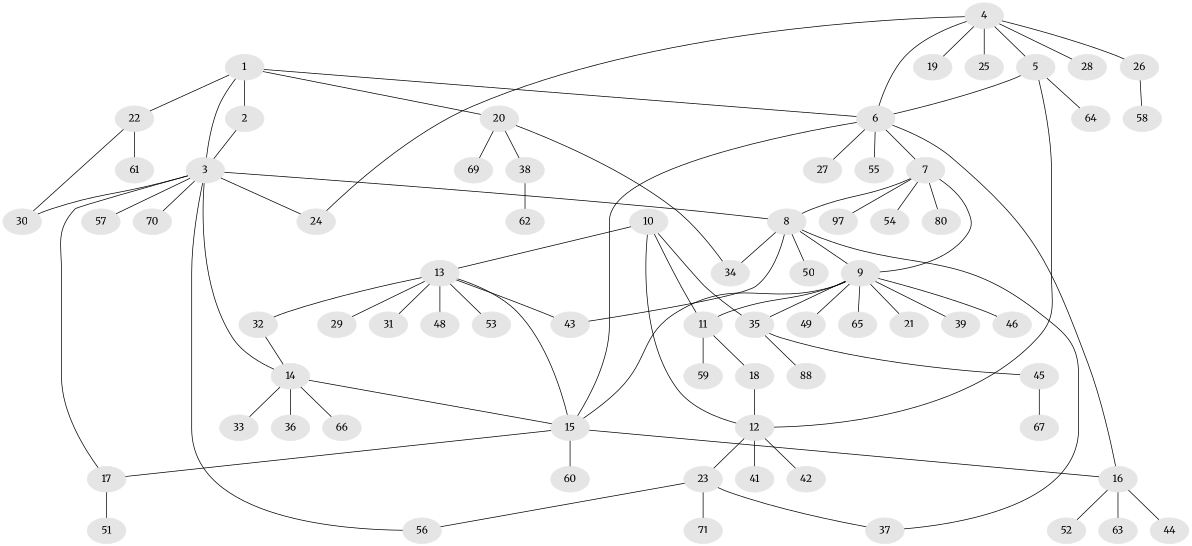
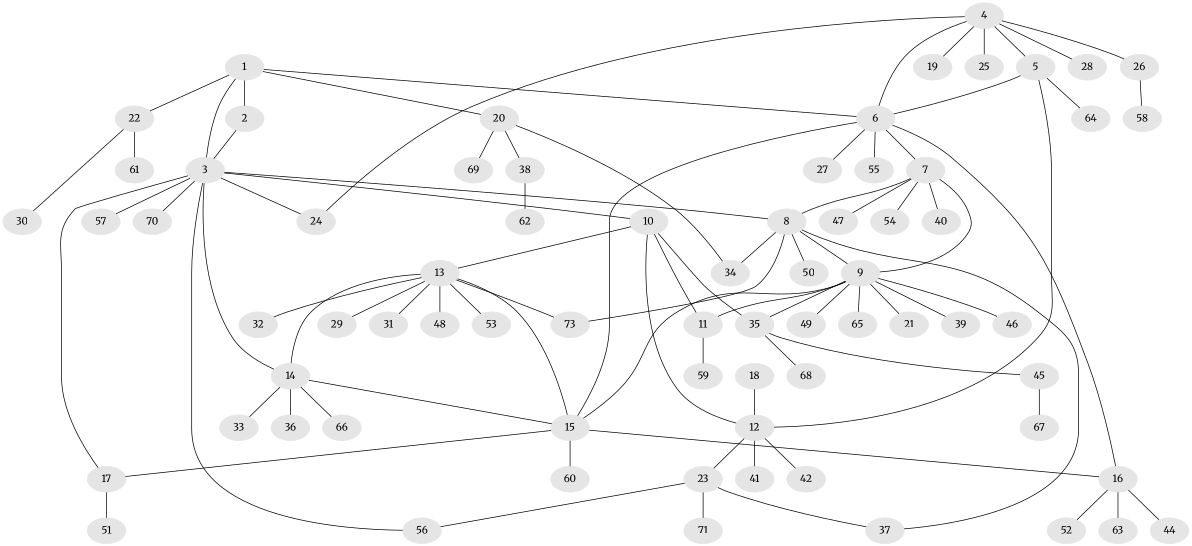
(101, 196) -> (427, 195)
(838, 222) -> (838, 222)
(941, 222) -> (941, 222)
(570, 325) -> (570, 325)
(729, 350) -> none
(274, 351) -> (344, 291)
(806, 376) -> (806, 376)
